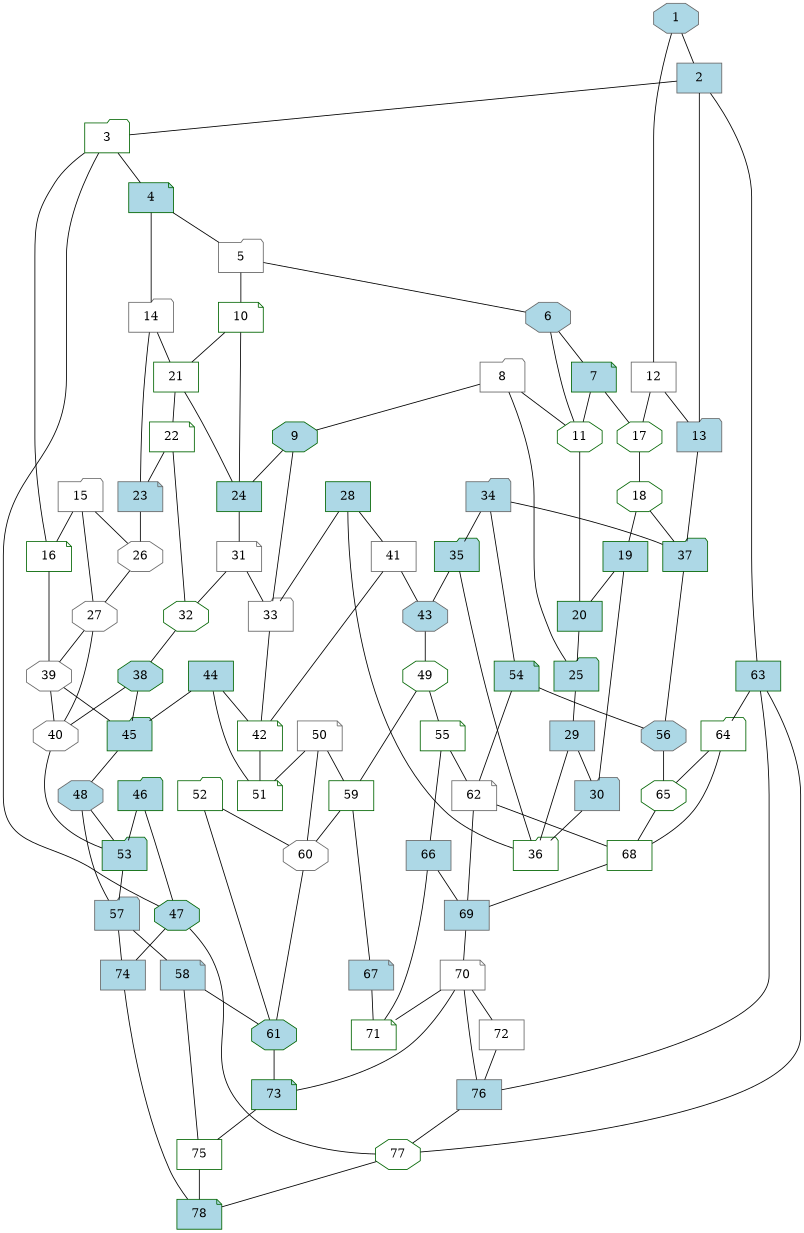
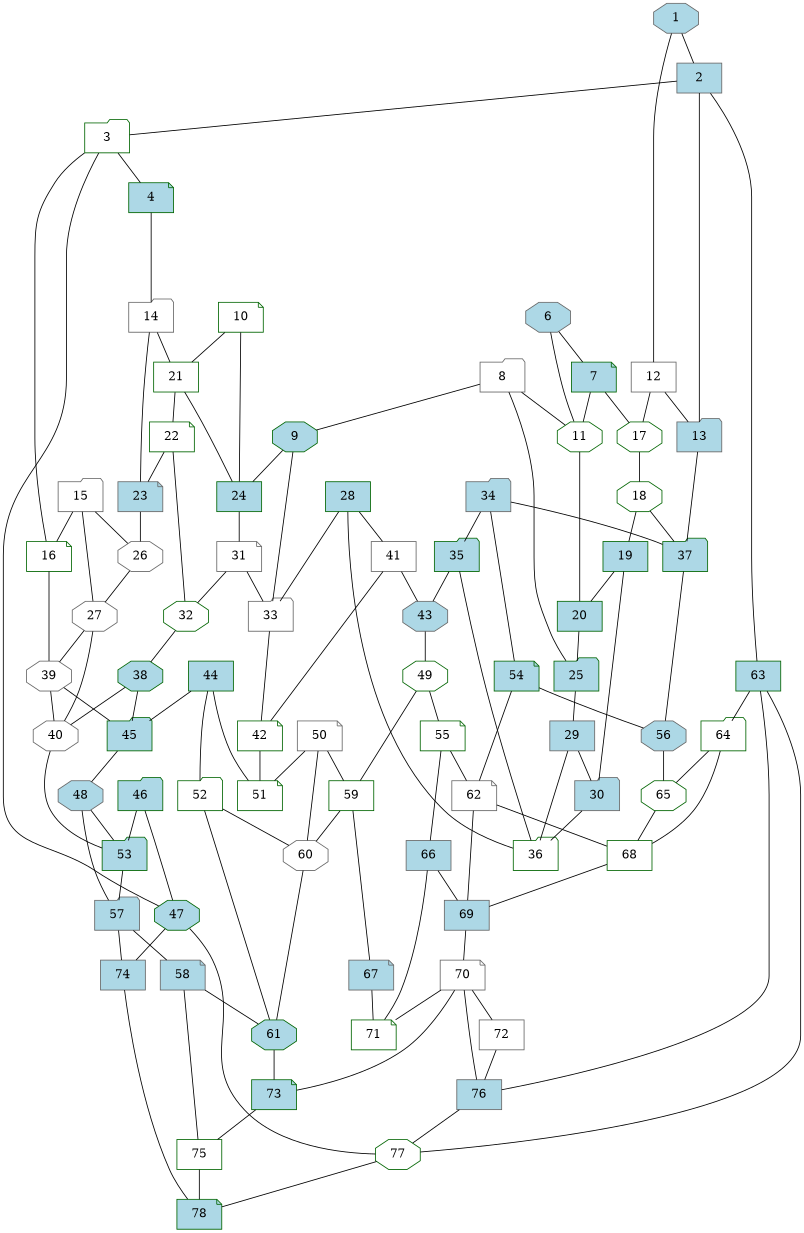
(241, 257) -> none
(236, 706) -> (201, 736)
